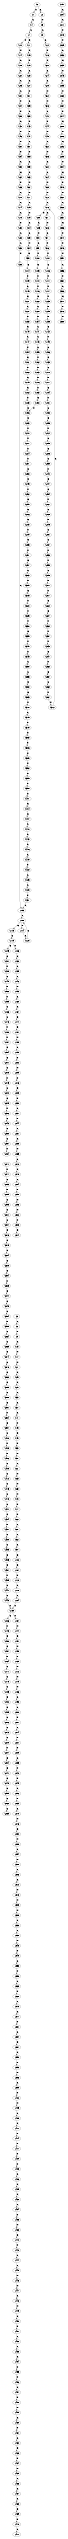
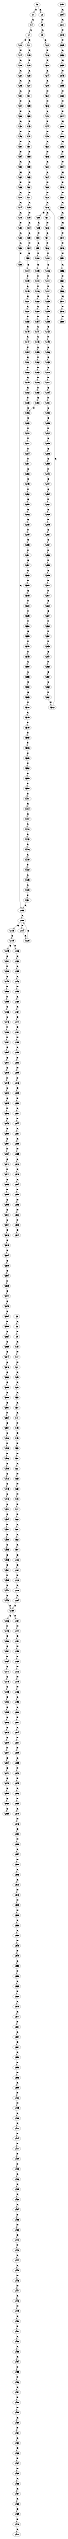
none -> (7, 1159)
